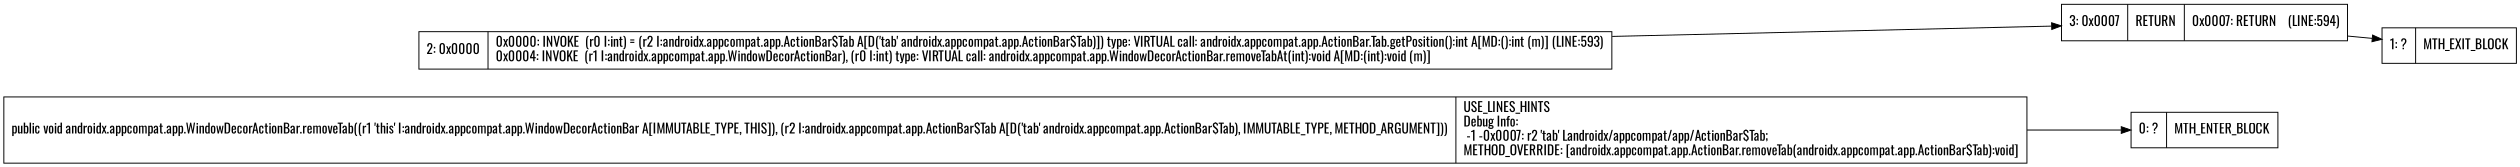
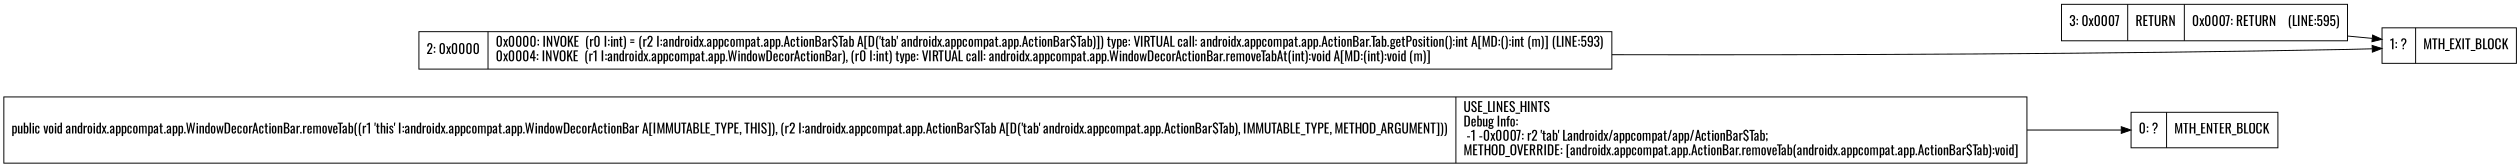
(2266, 22) -> (2266, 22)
(1832, 31) -> (1992, 54)
